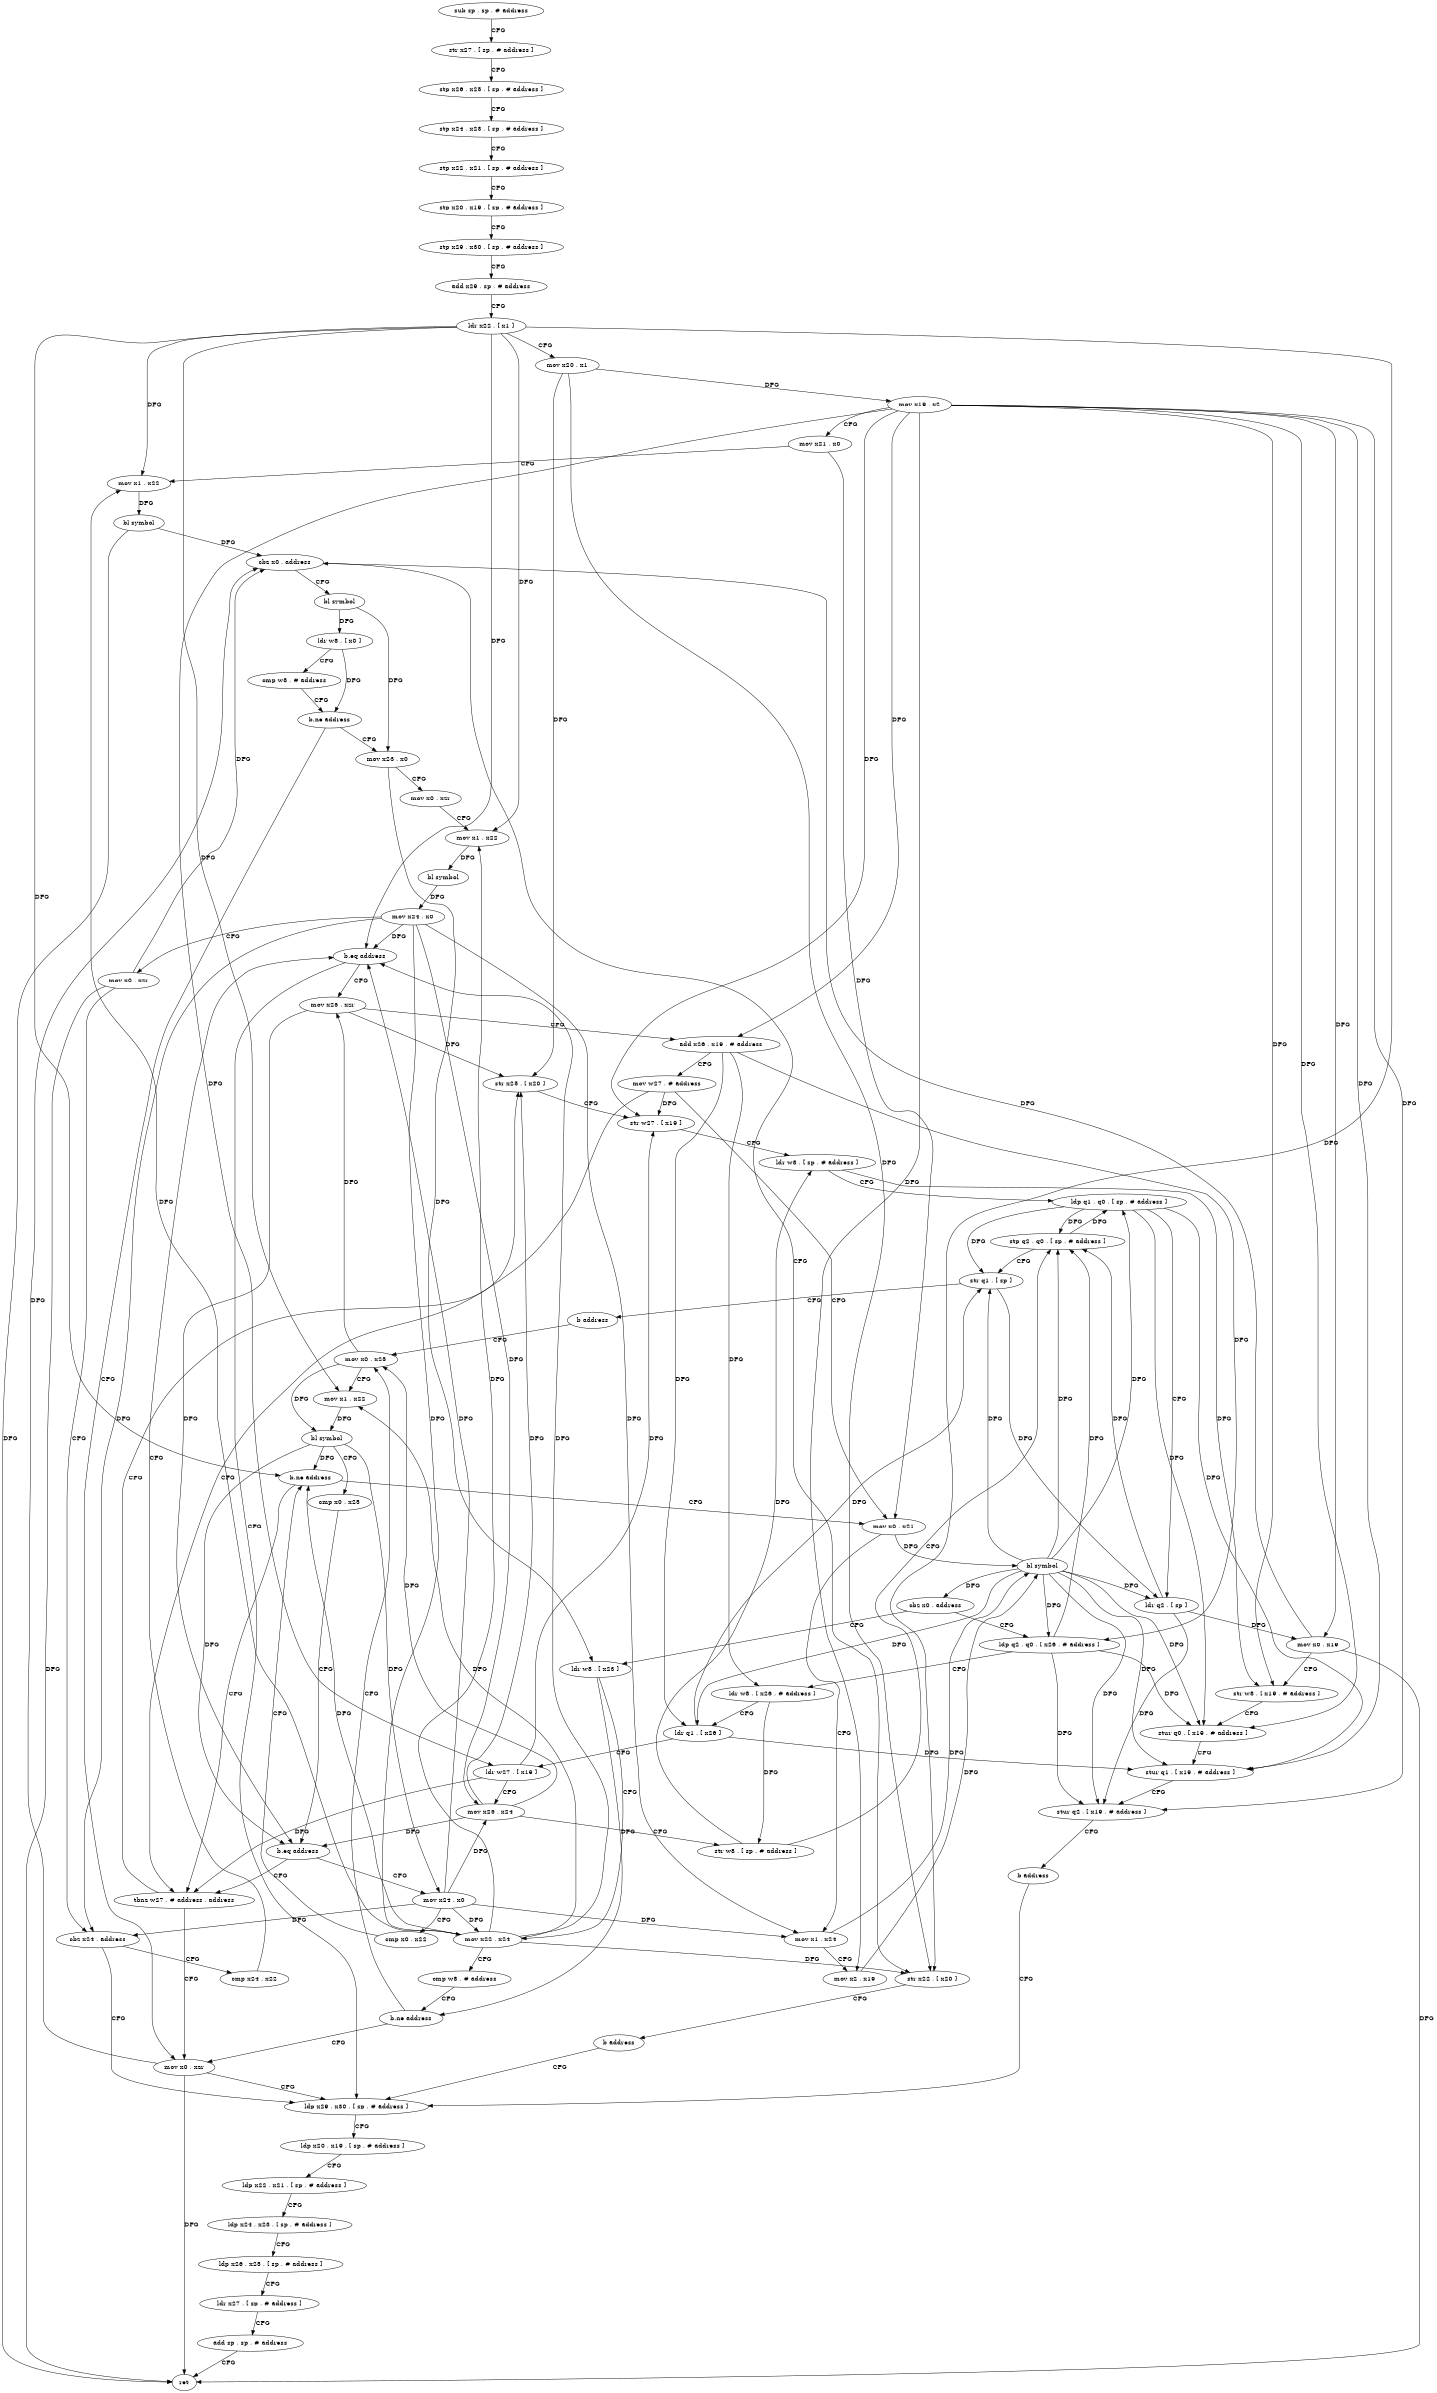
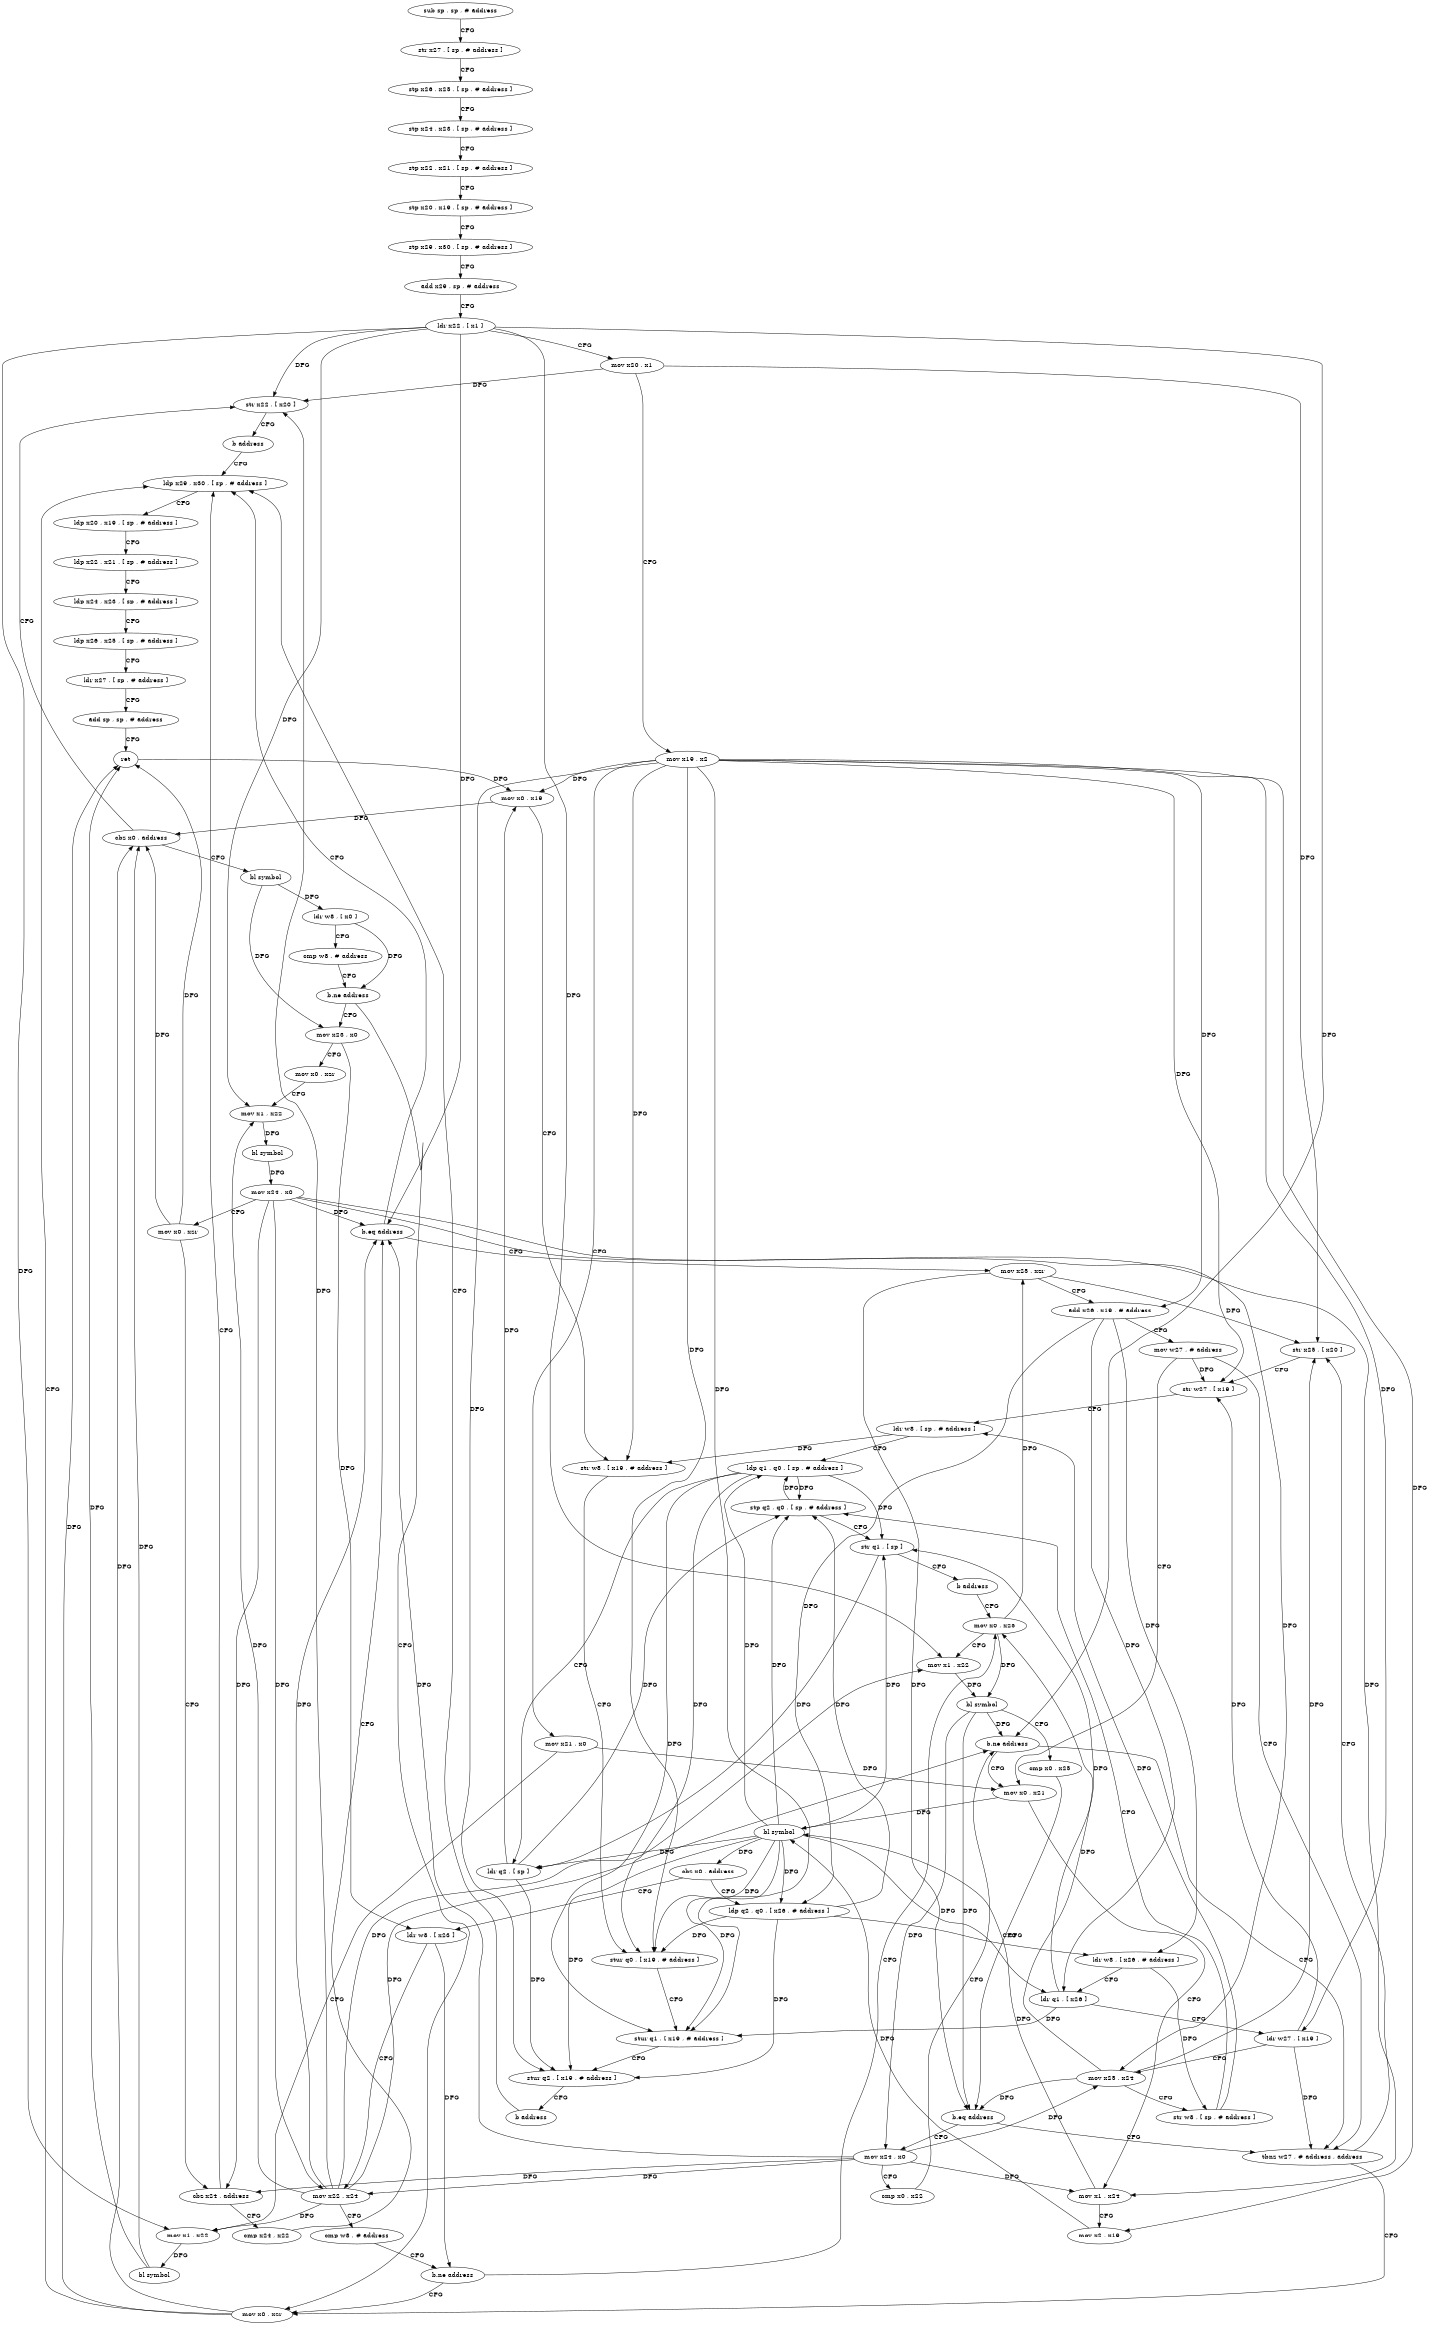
(772, 385) -> (650, 562)
(1180, 2366) -> (324, 762)
